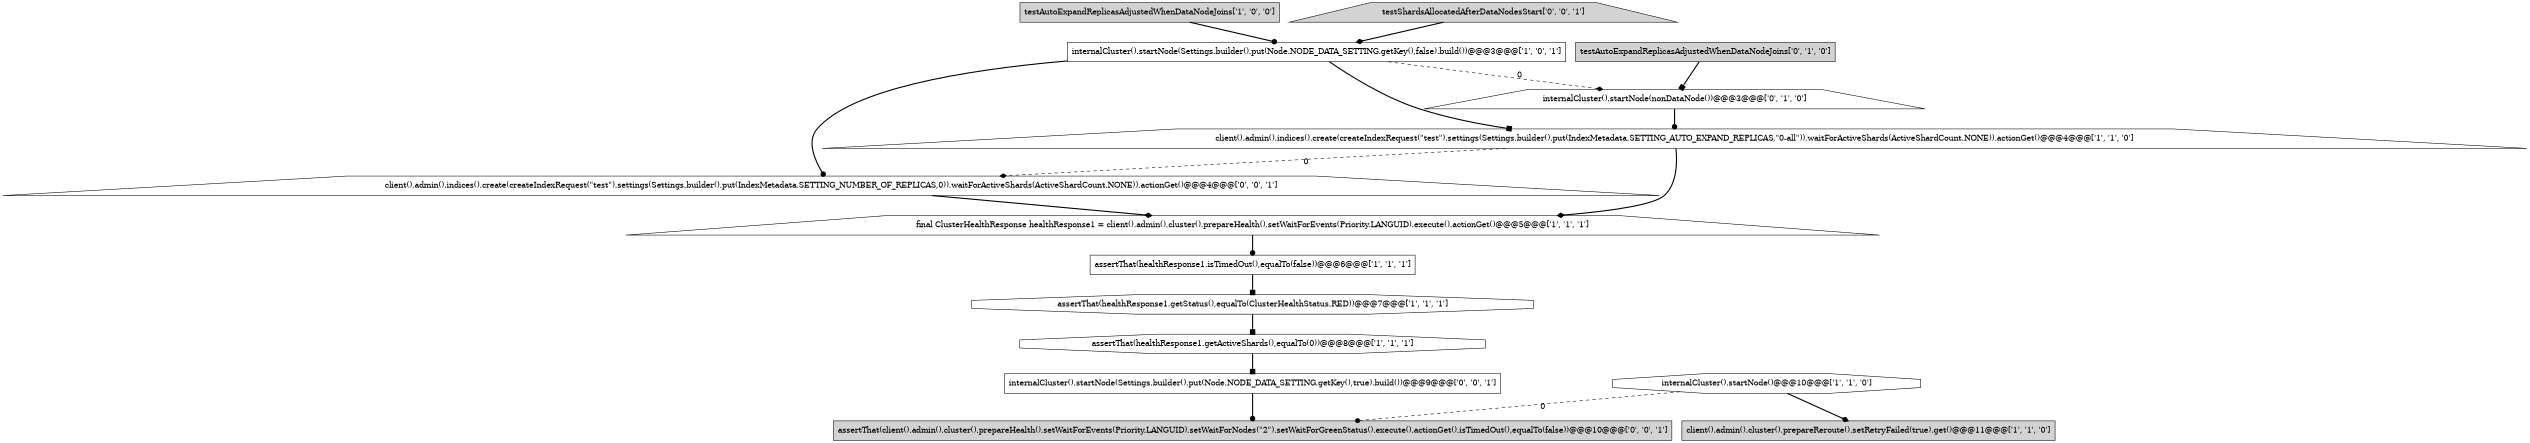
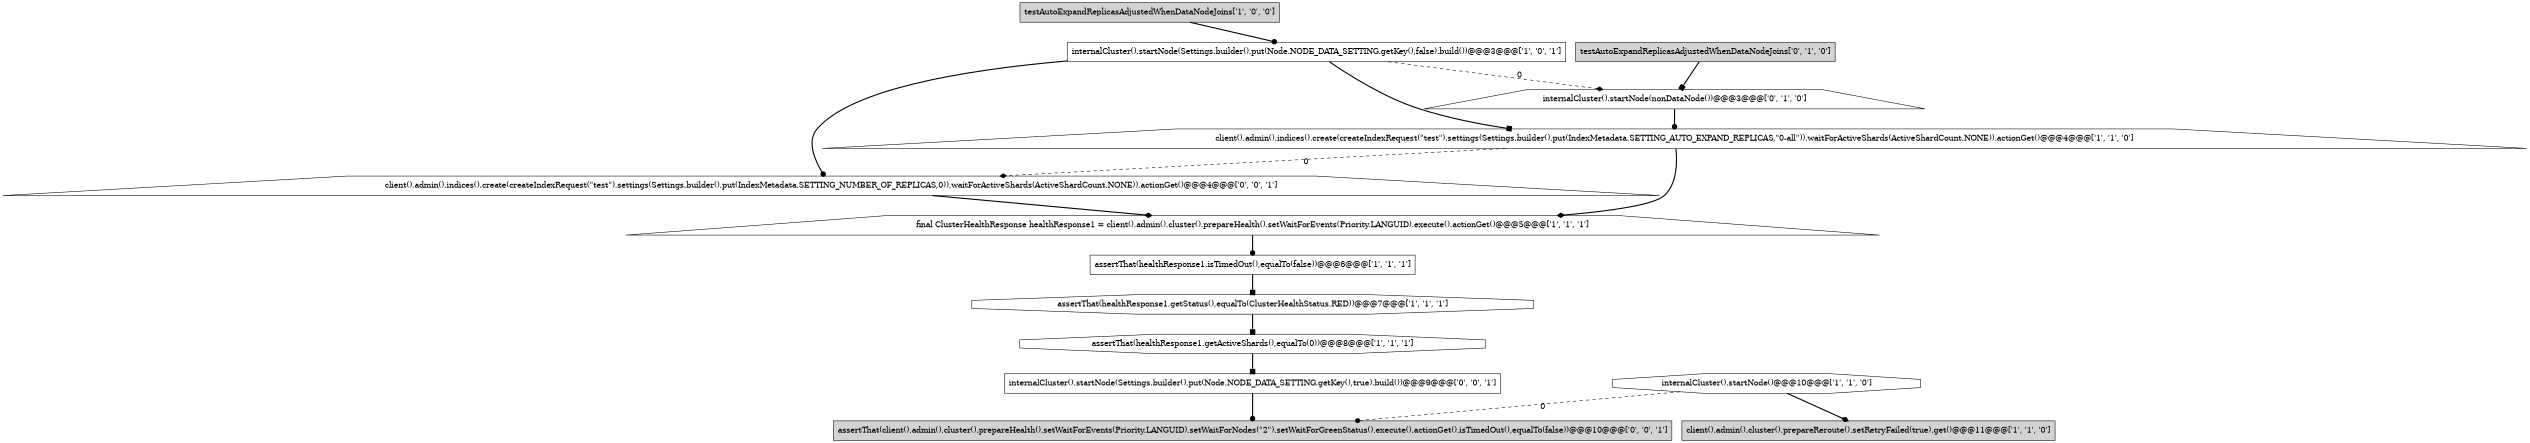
(1483, 12) -> none
